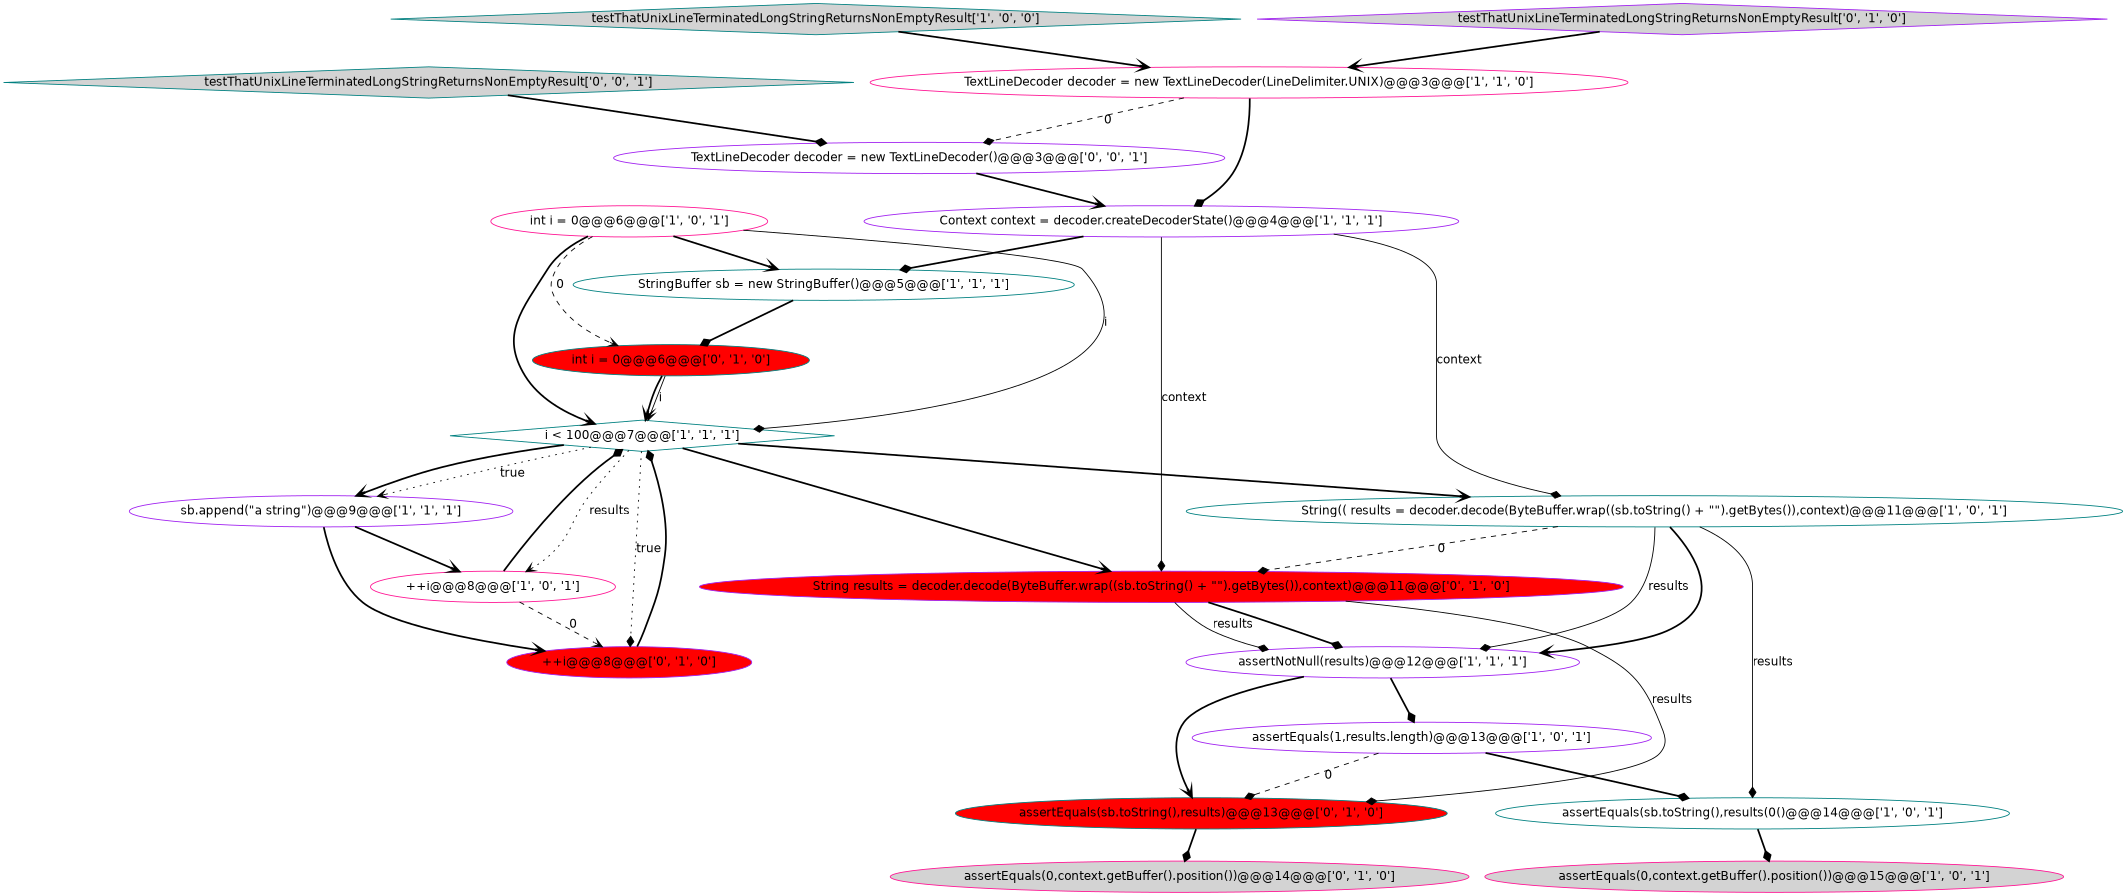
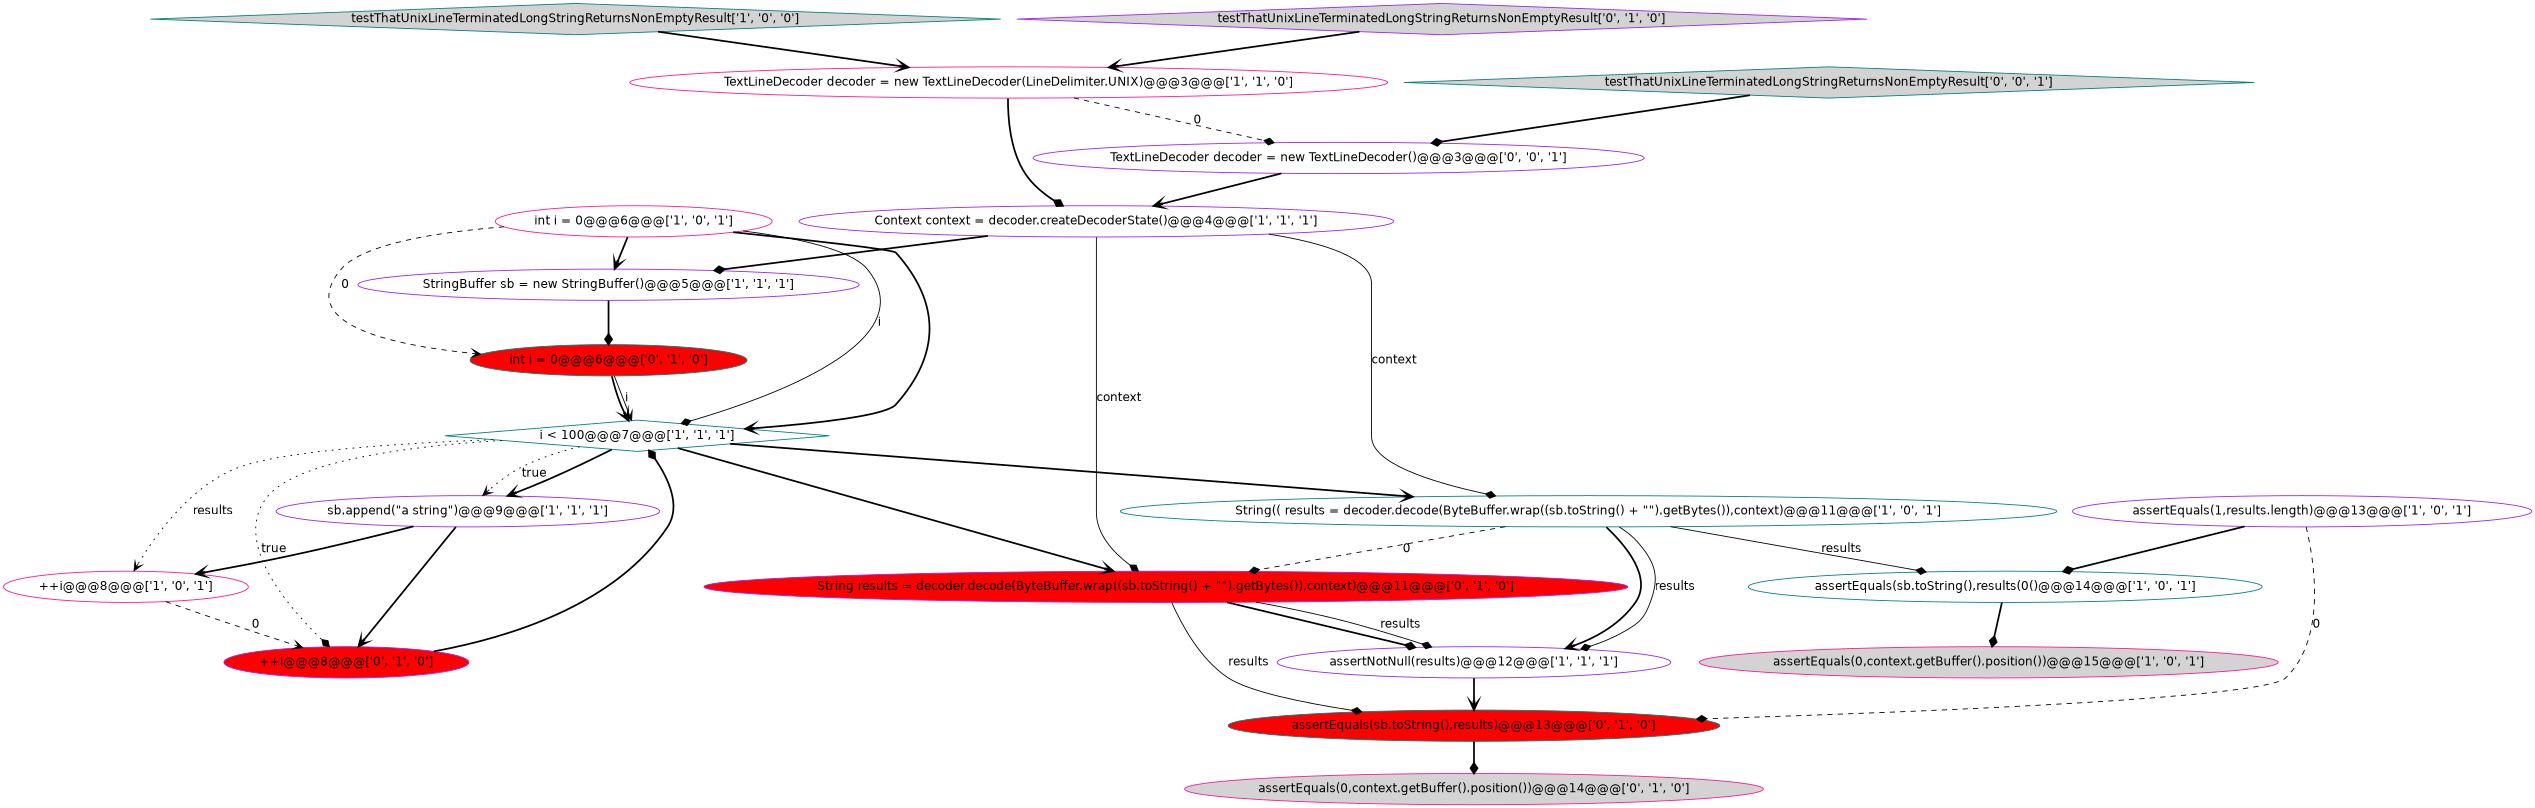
(824, 285) -> (609, 285)
(555, 510) -> none
(1400, 695) -> none
